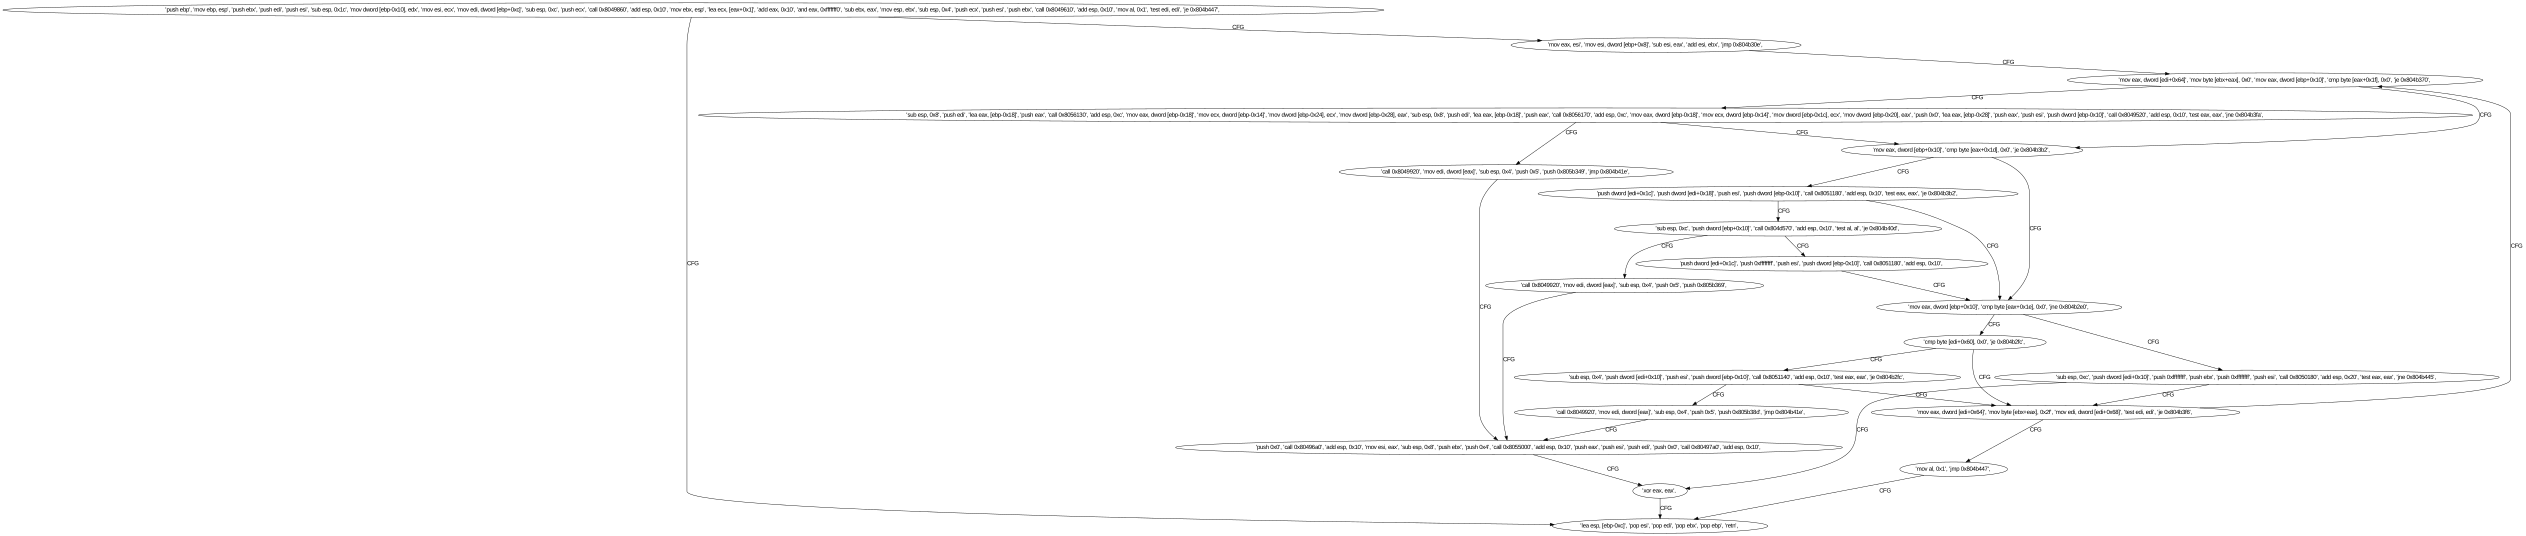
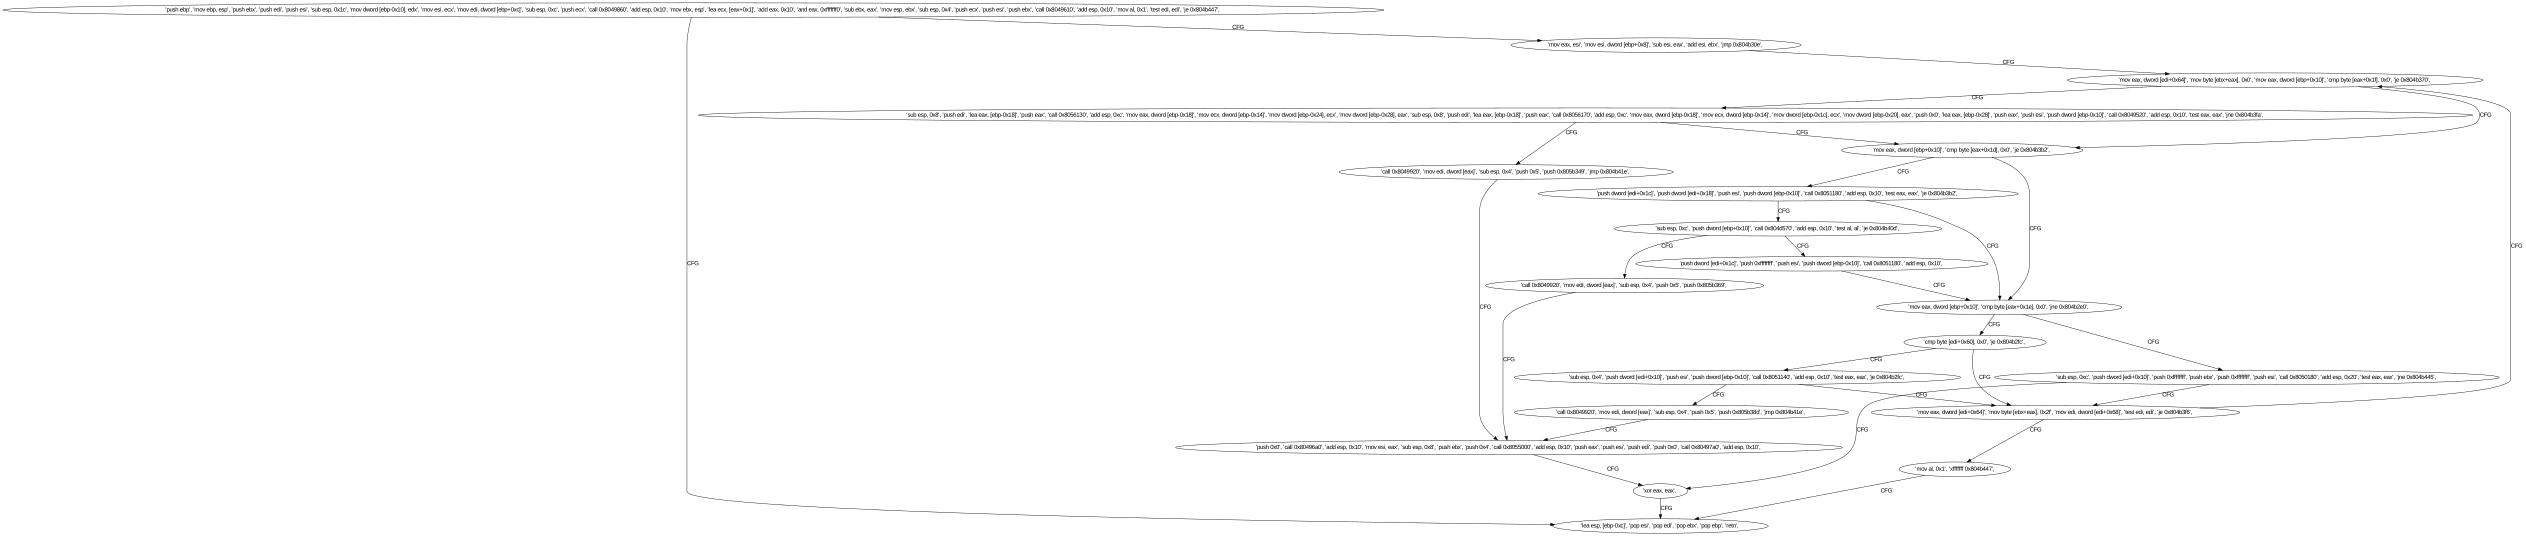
(1954, 469) -> (1955, 469)
